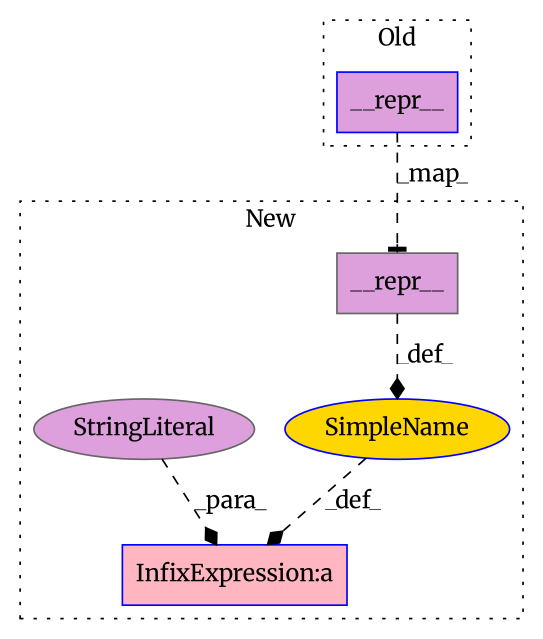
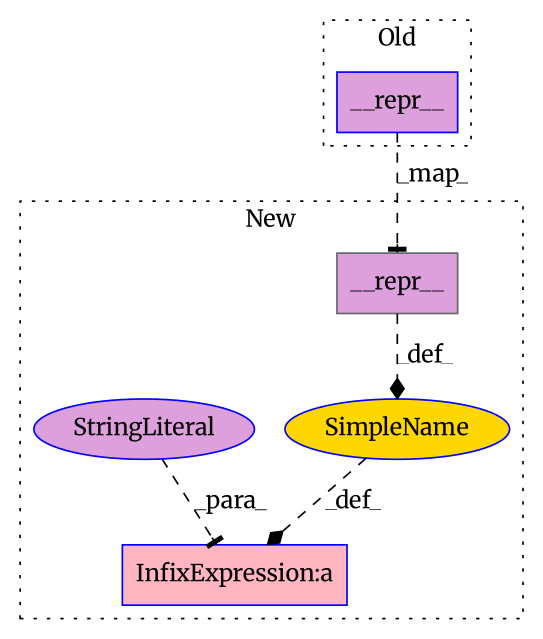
(144, 429) -> (144, 429)
(187, 498) -> (187, 498)
